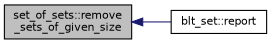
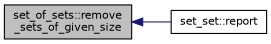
(219, 22) -> (219, 22)
